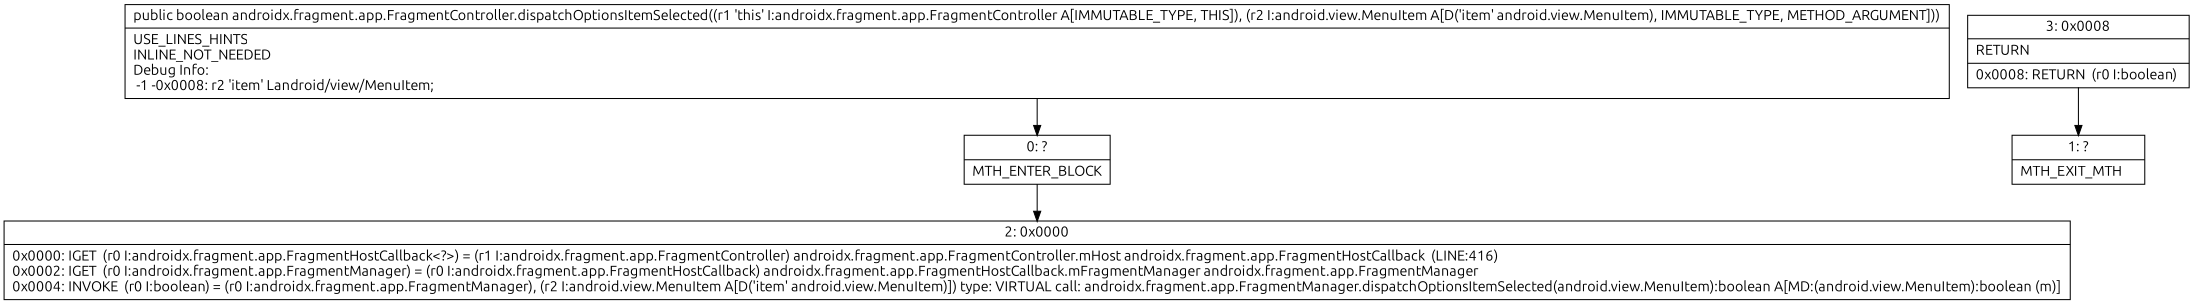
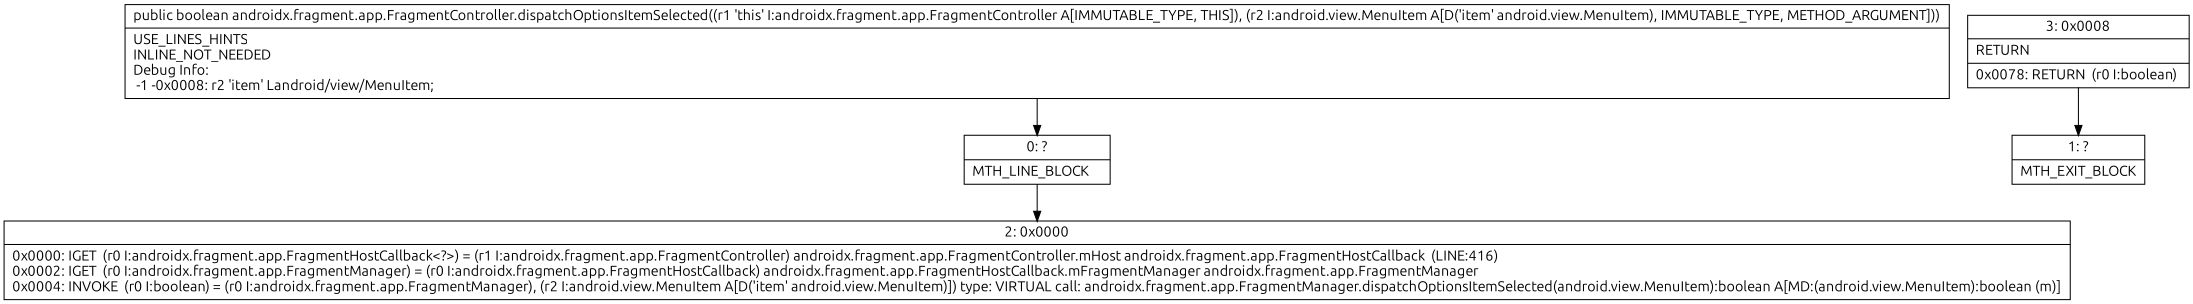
(2078, 75) -> (2078, 75)
(1037, 172) -> (1031, 172)
(2071, 172) -> (2078, 172)
